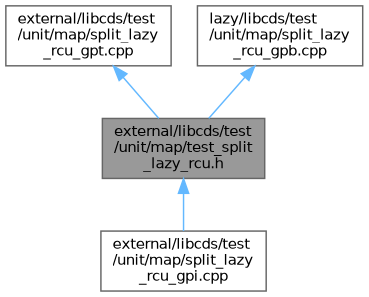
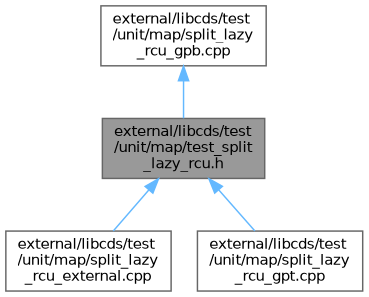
(280, 36) -> (184, 36)
(141, 98) -> (237, 210)
(184, 261) -> (88, 261)
